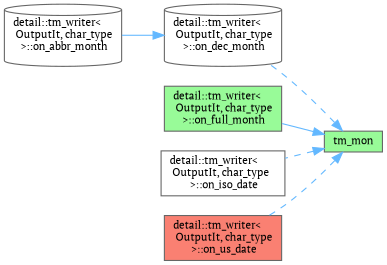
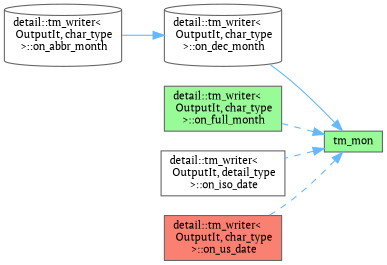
(304, 92) -> (304, 92)
(298, 128) -> (298, 128)
(223, 173) -> (223, 173)
